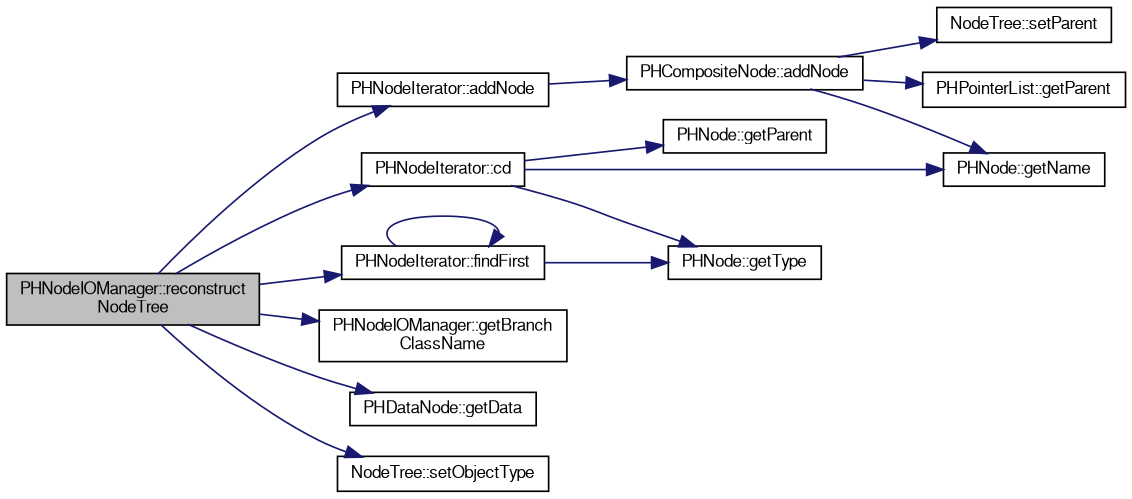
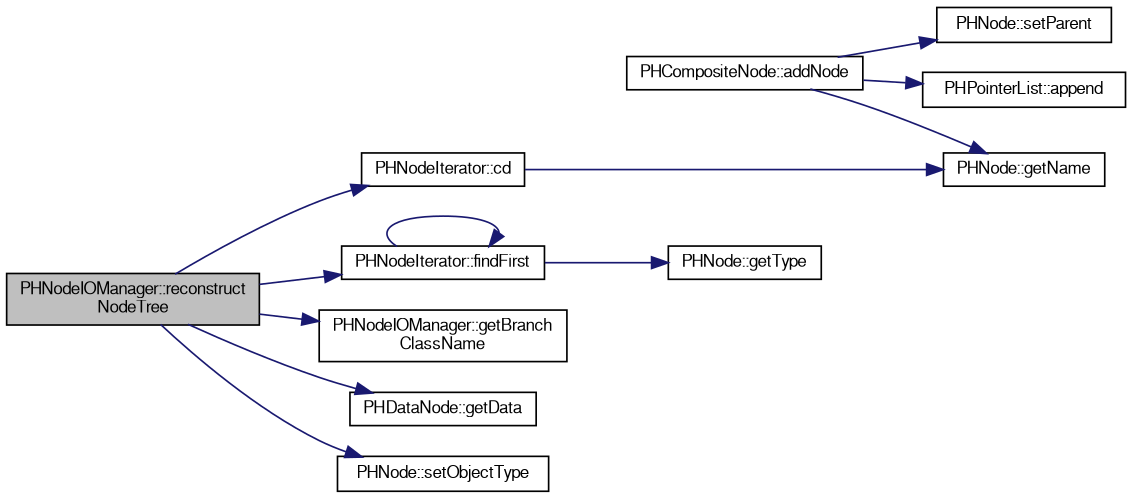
(1024, 25) -> (1024, 25)
(443, 90) -> none
(1024, 90) -> (1024, 90)
(745, 136) -> none
(596, 211) -> none
(443, 474) -> (443, 474)
